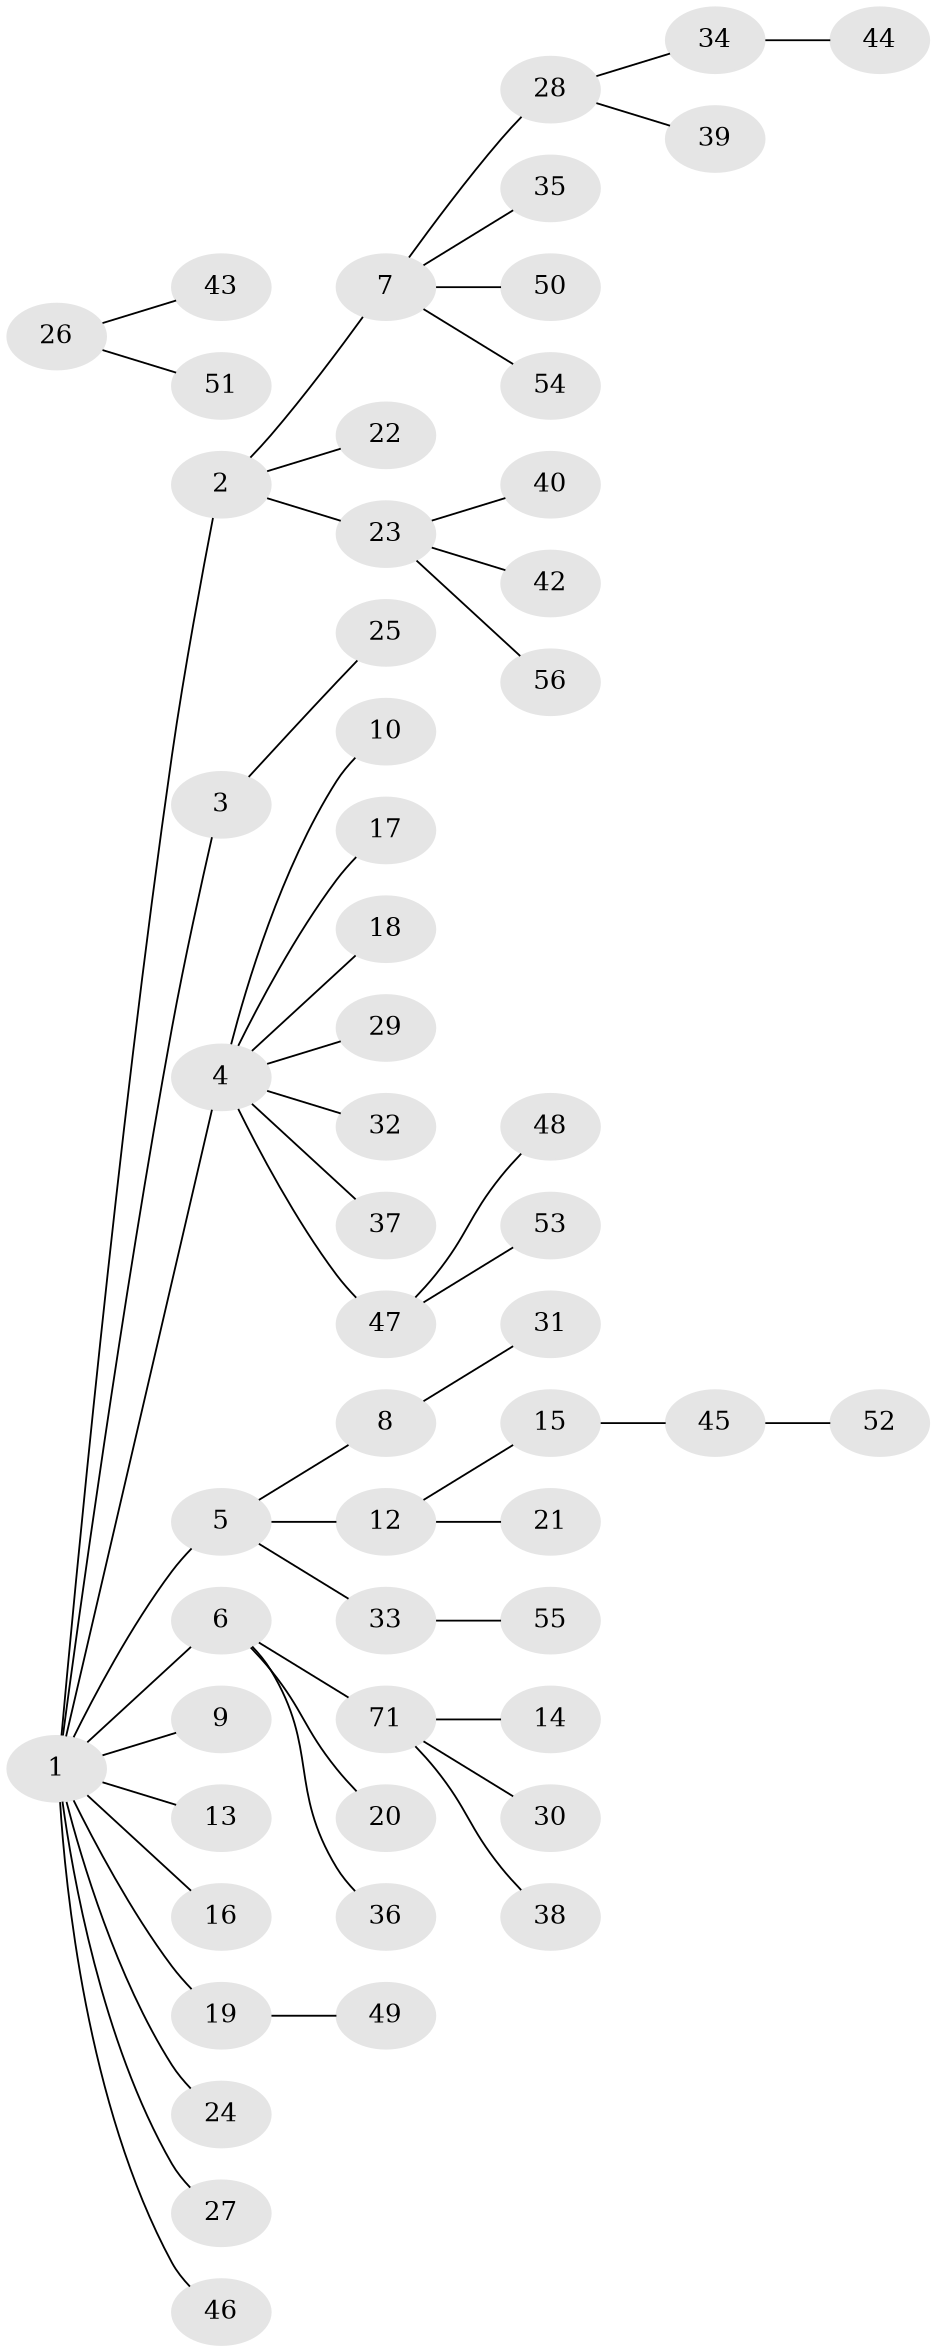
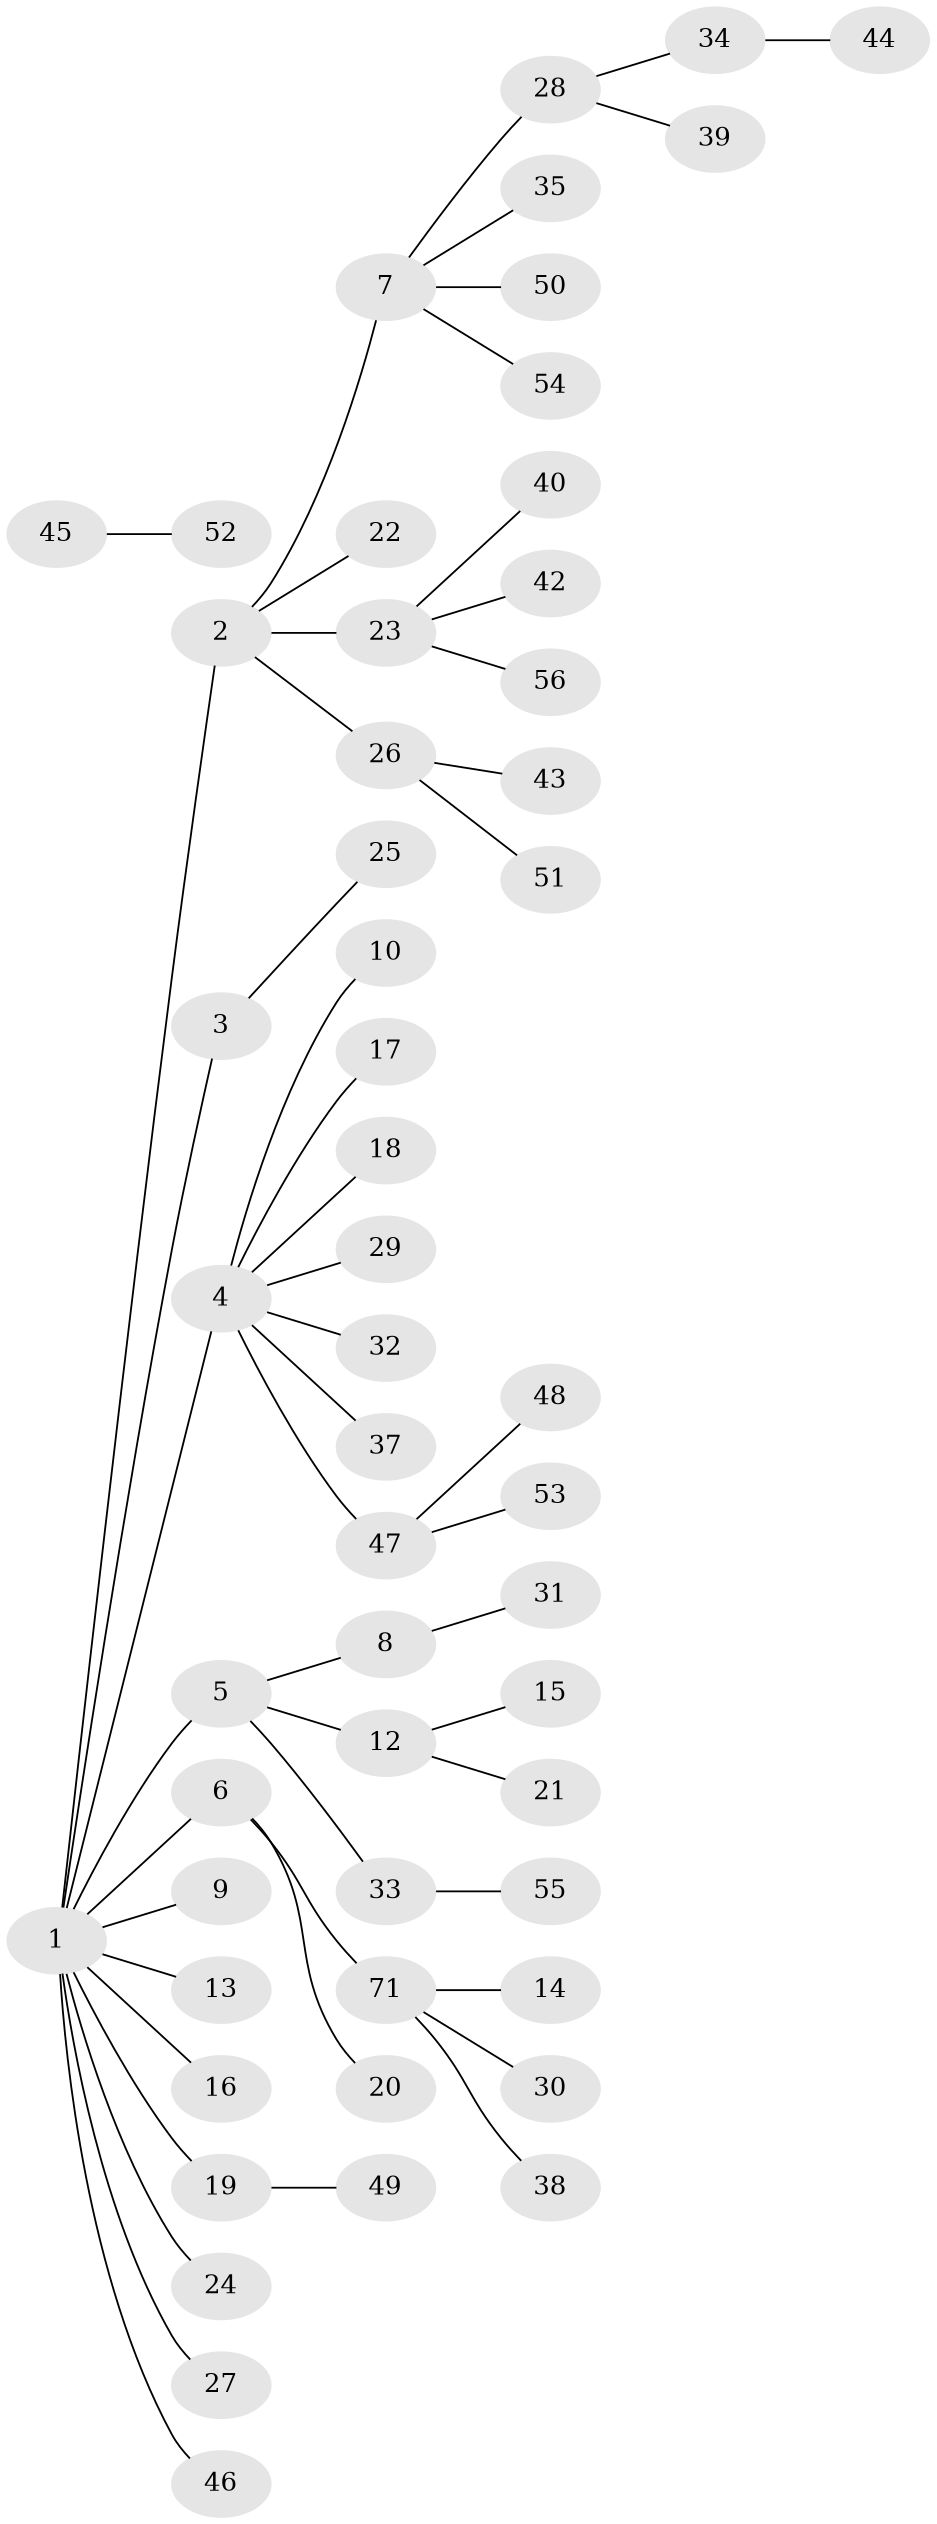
none -> (304, 694)
(633, 1423) -> none
(386, 1917) -> none
